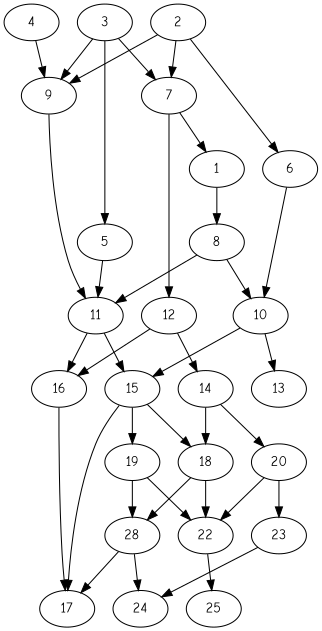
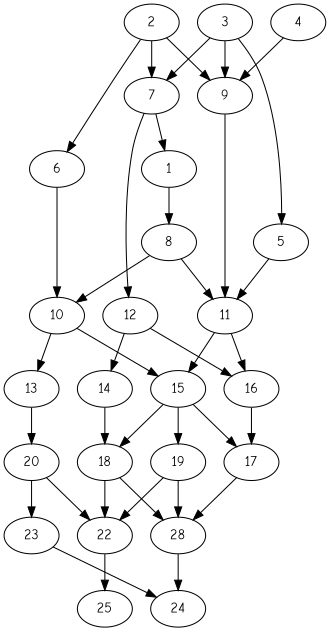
(239, 422) -> (32, 421)
(103, 568) -> (219, 495)
